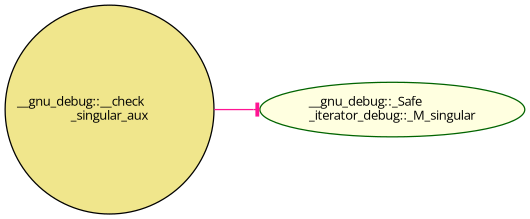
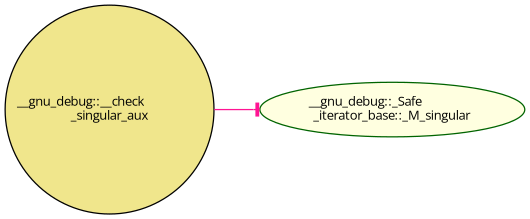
(392, 110) -> (392, 110)
